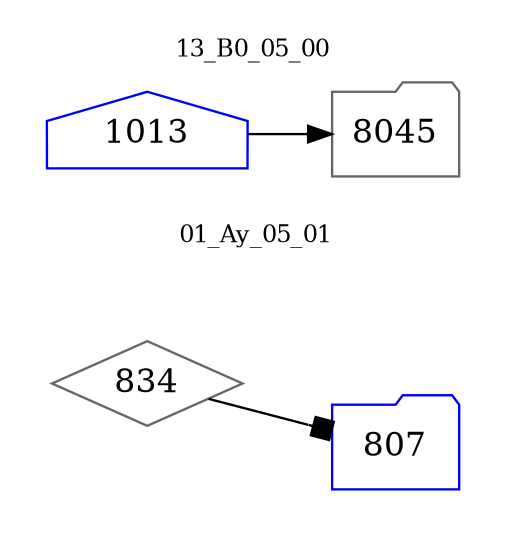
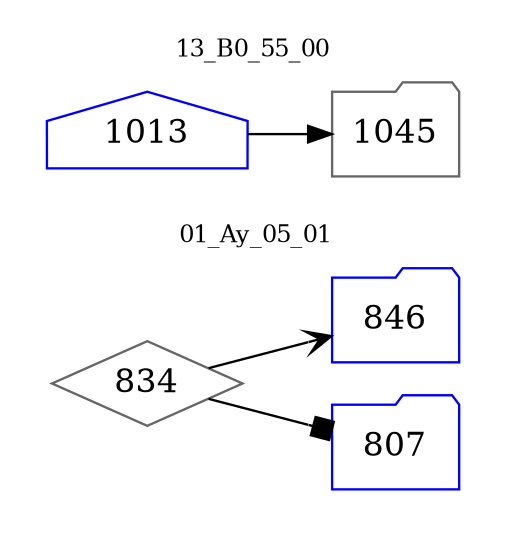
(253, 51) -> (253, 51)
(396, 134) -> (396, 134)
none -> (396, 320)
